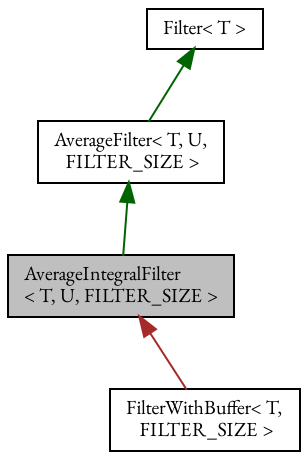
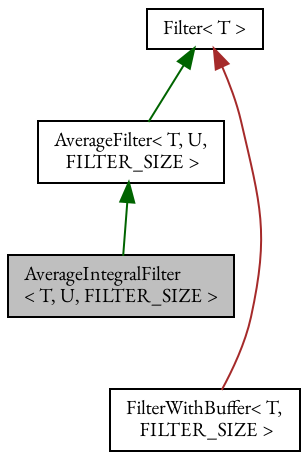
(169, 362) -> (261, 229)
